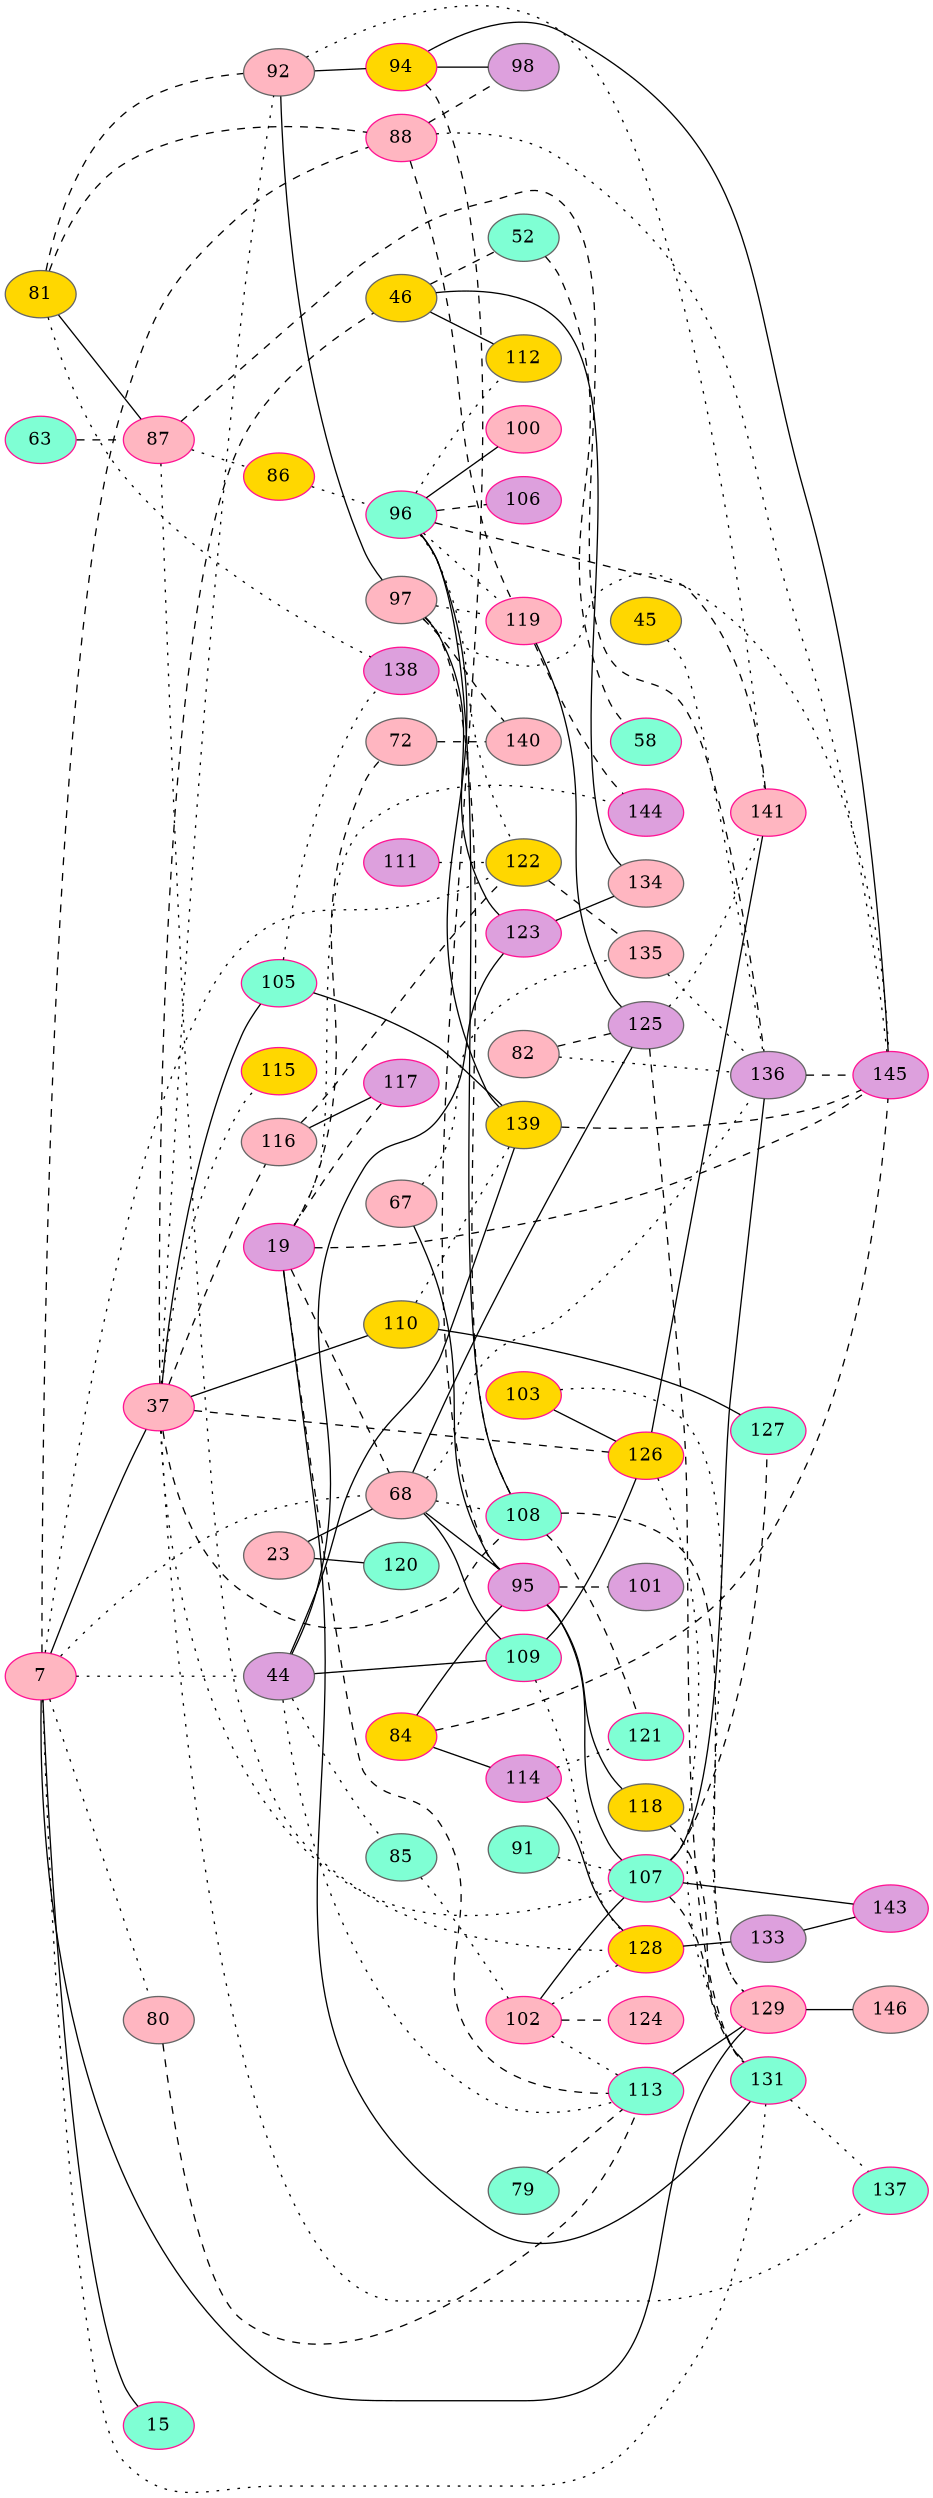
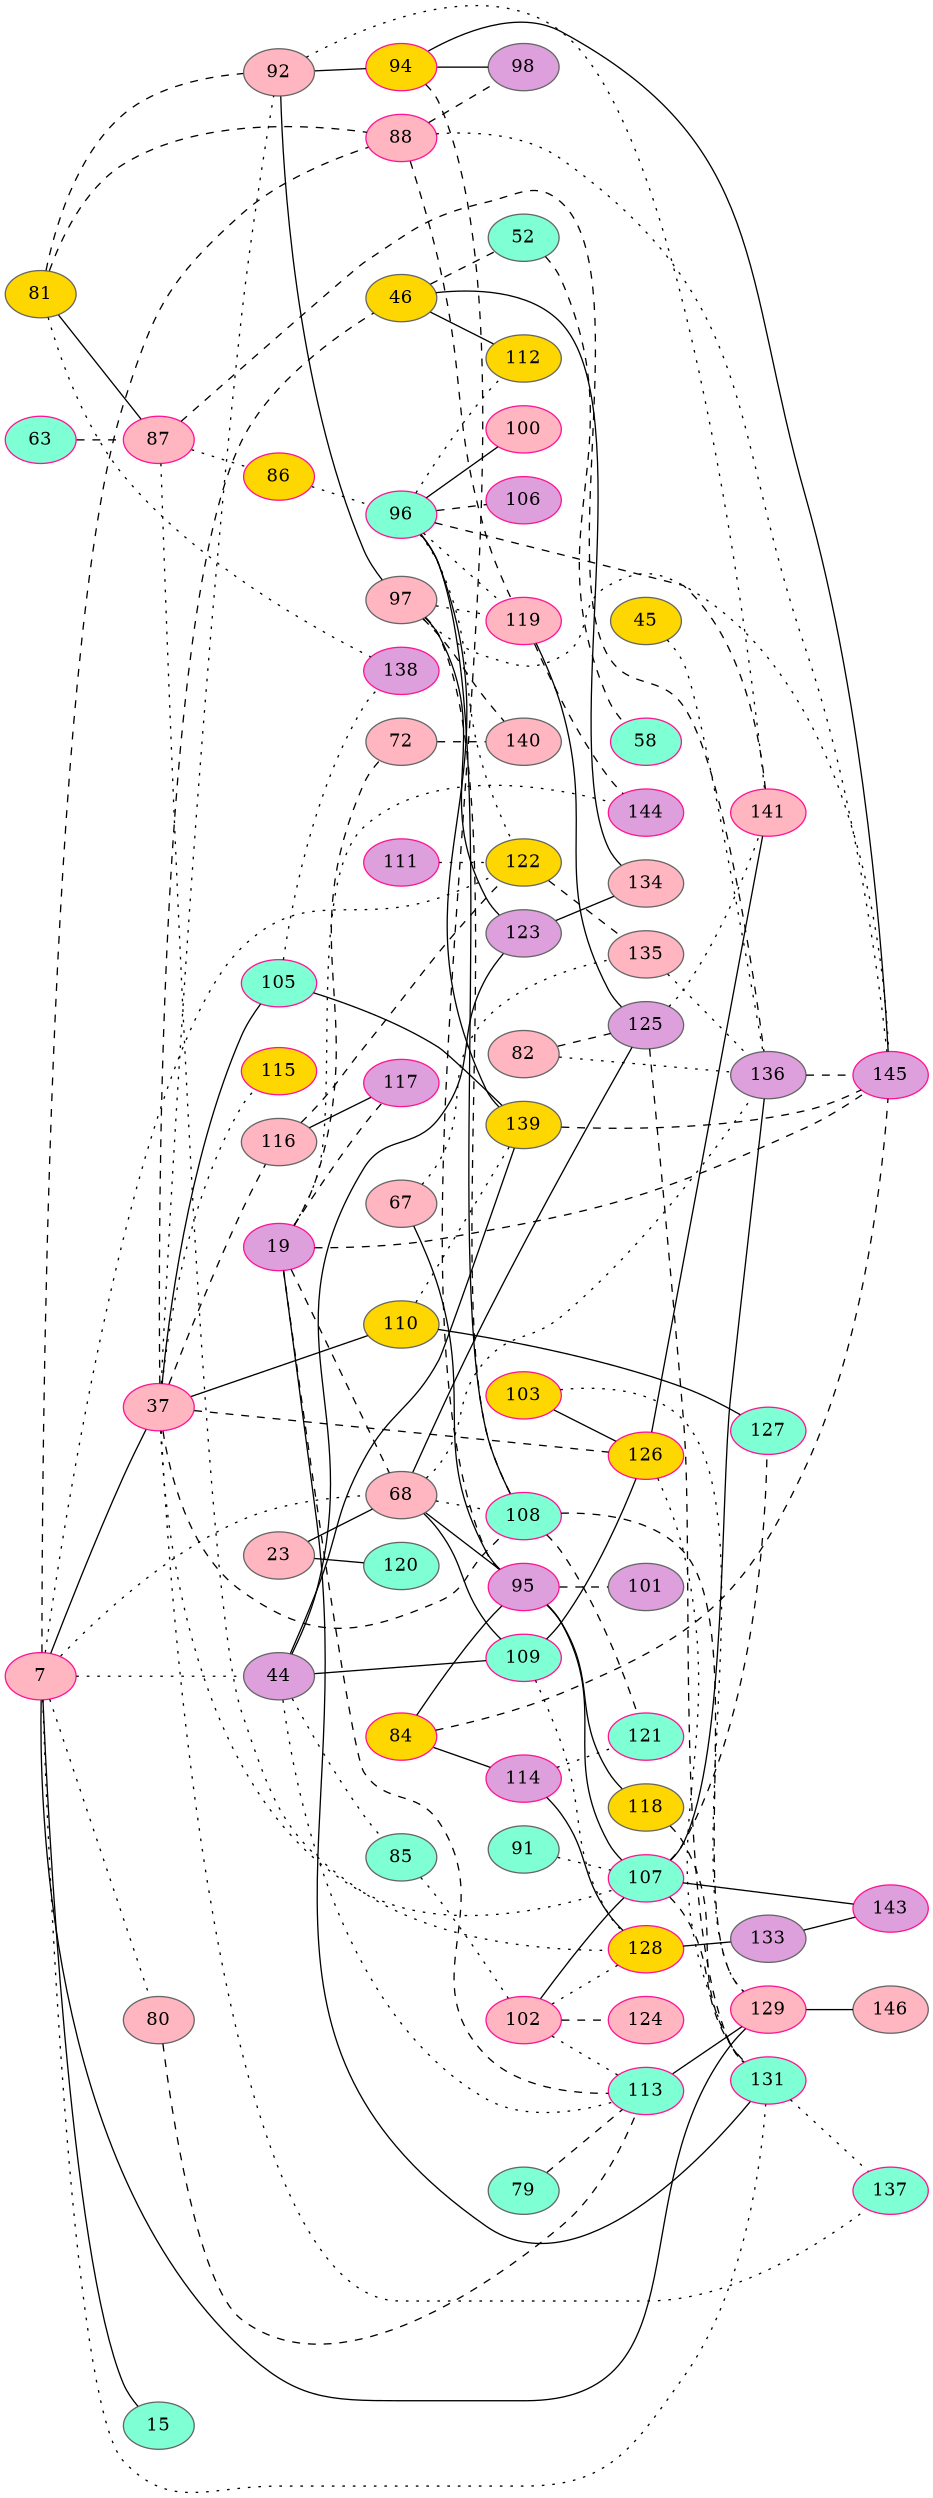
(524, 933) -> (524, 933)
(159, 2426) -> (159, 2426)
